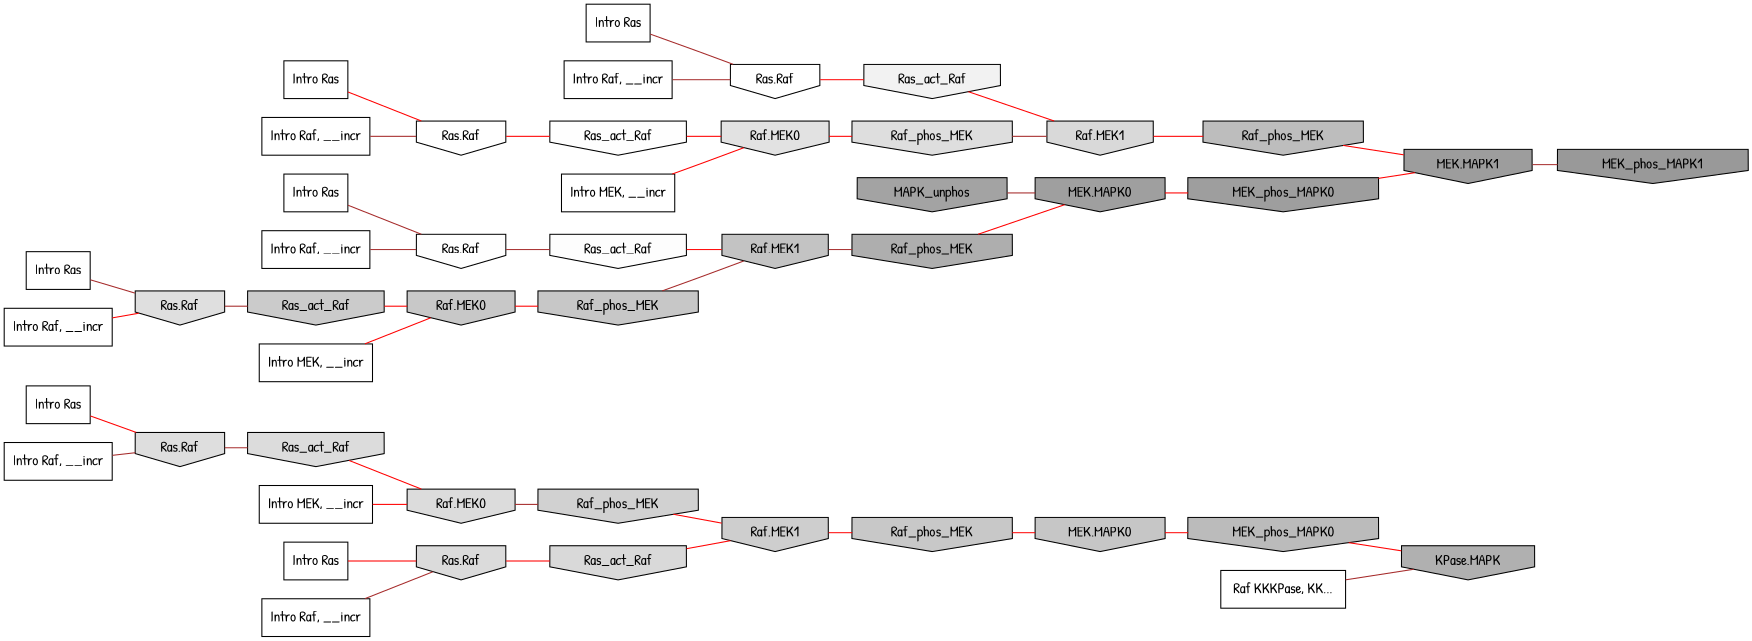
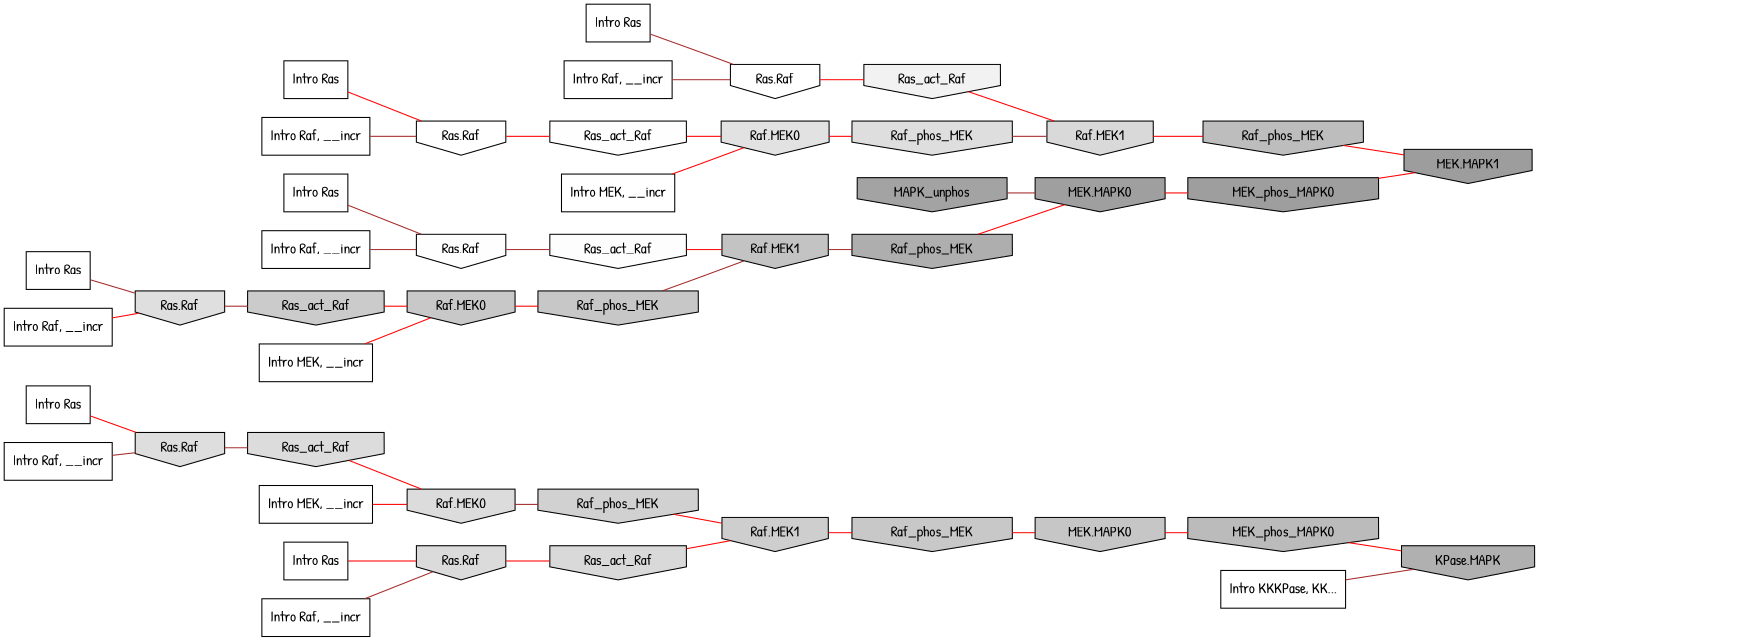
(1653, 165) -> none
(1283, 589) -> (1283, 589)
